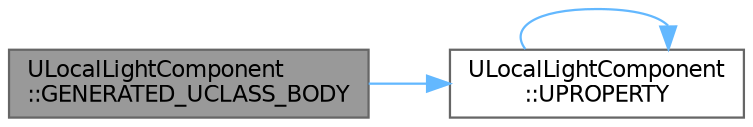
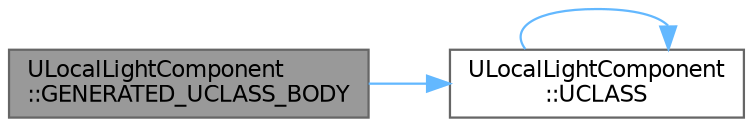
(597, 84) -> (597, 84)
